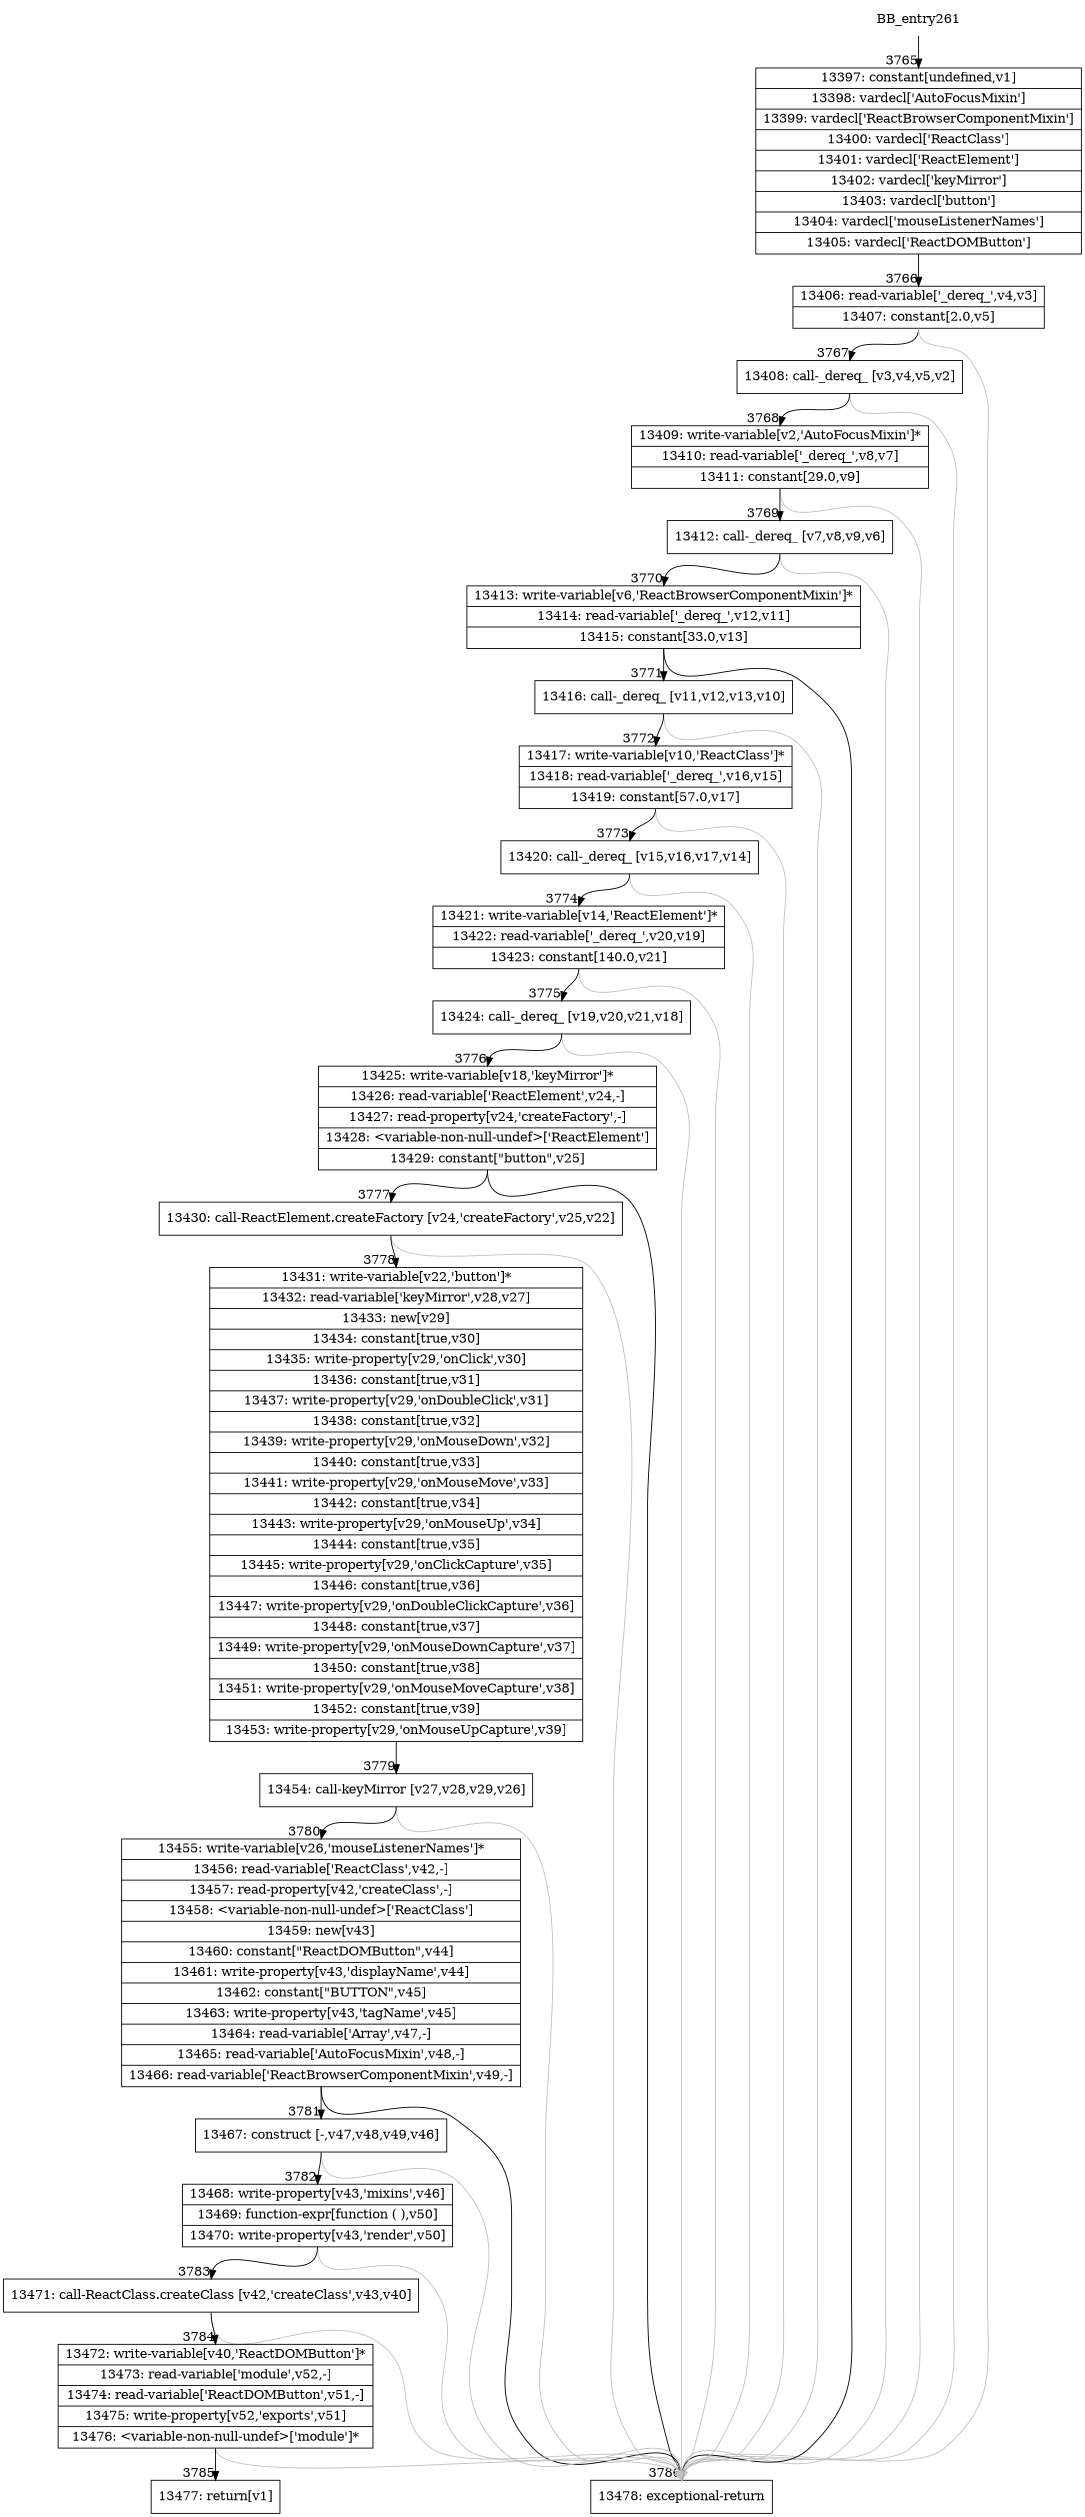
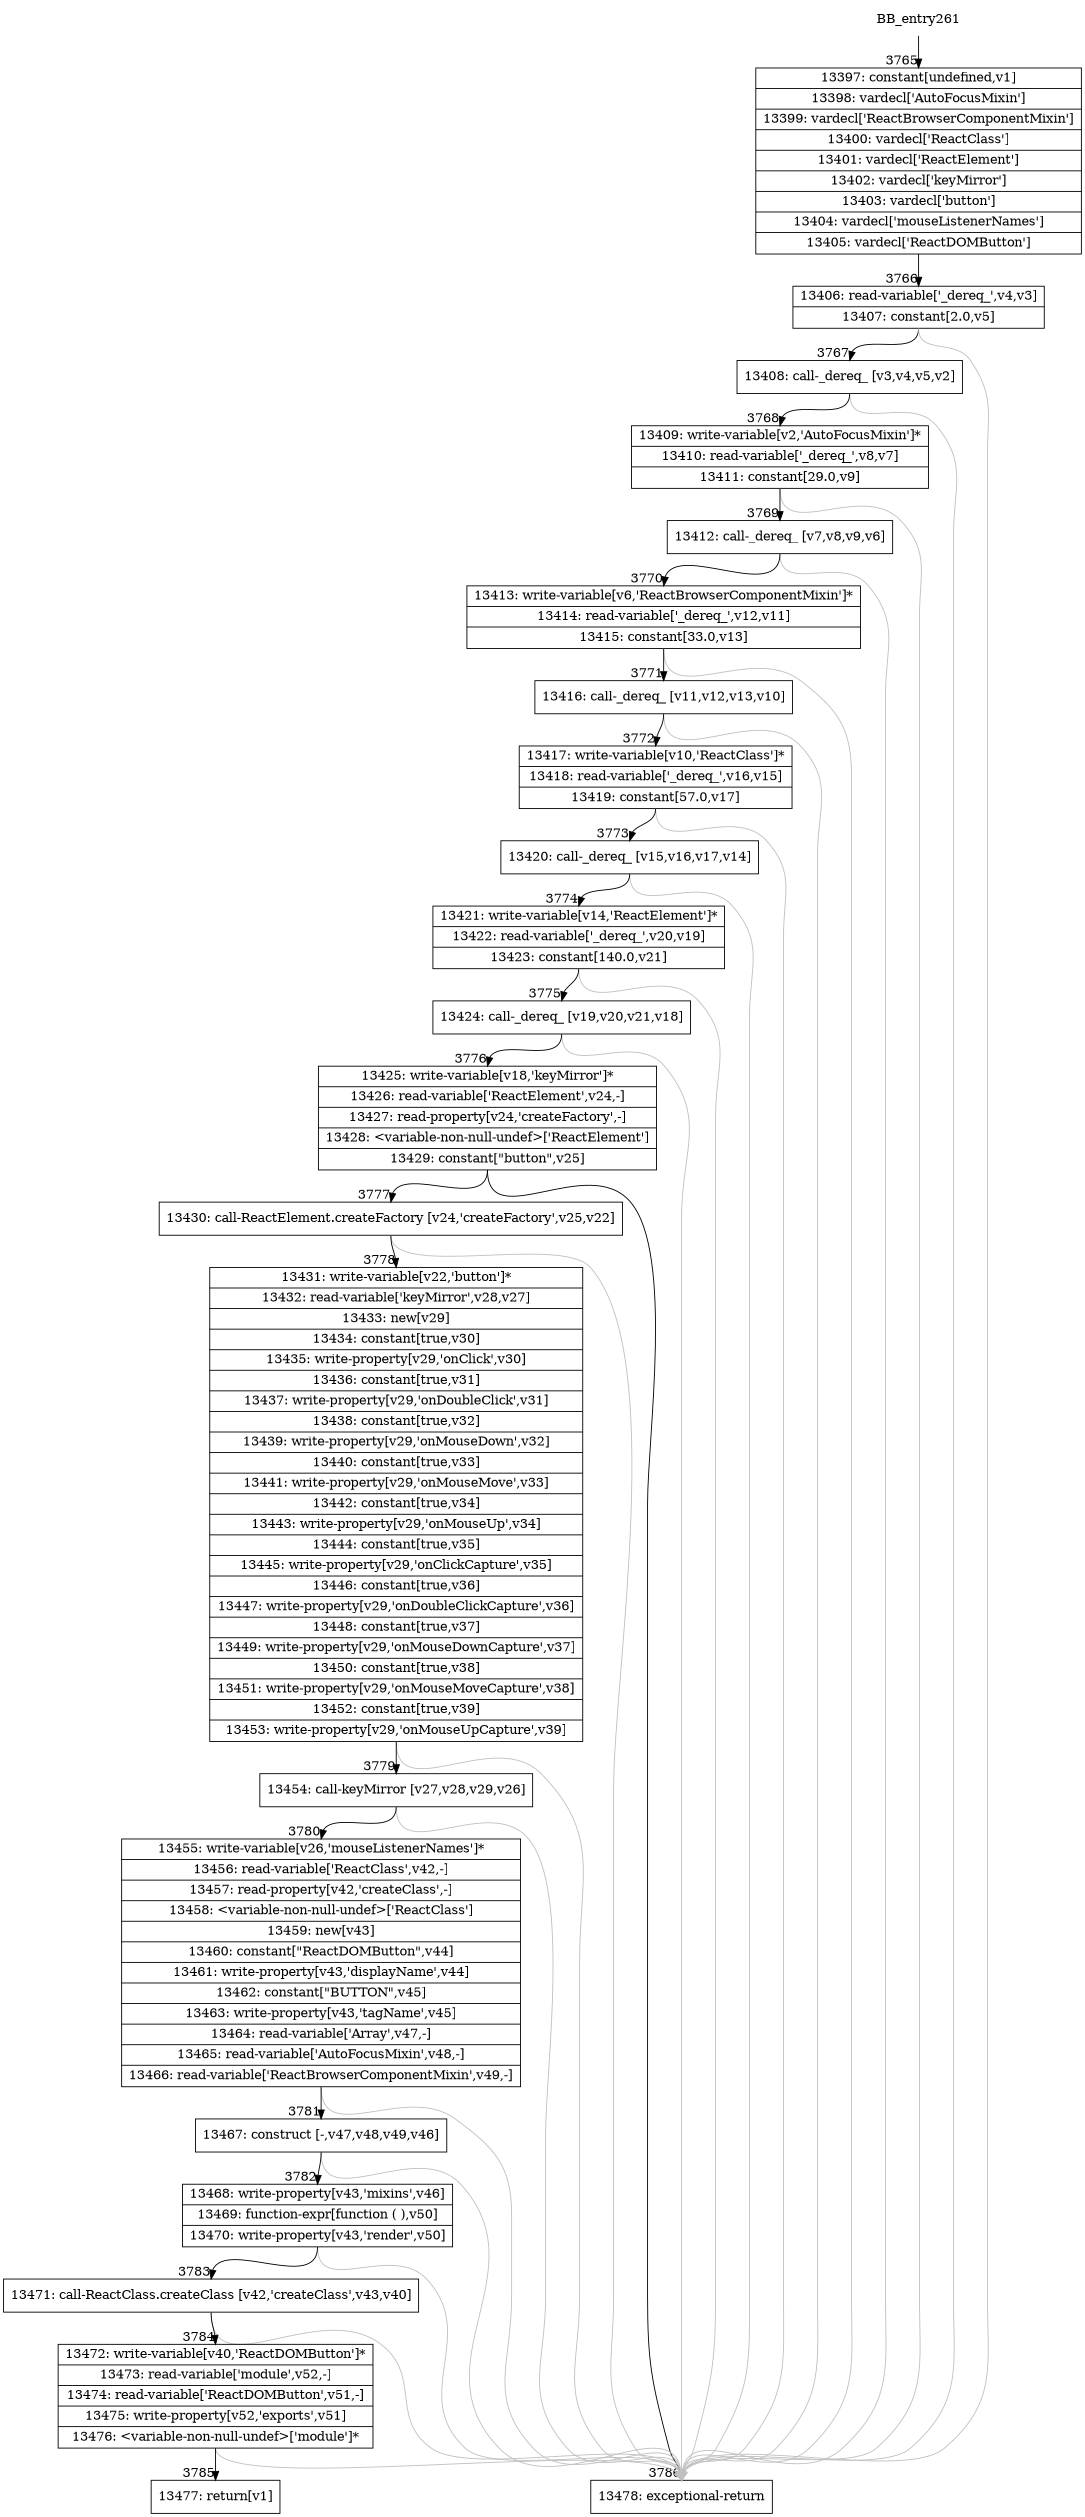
(852, 1552) -> (852, 1552)
none -> (580, 2068)
(512, 2281) -> (512, 2281)
